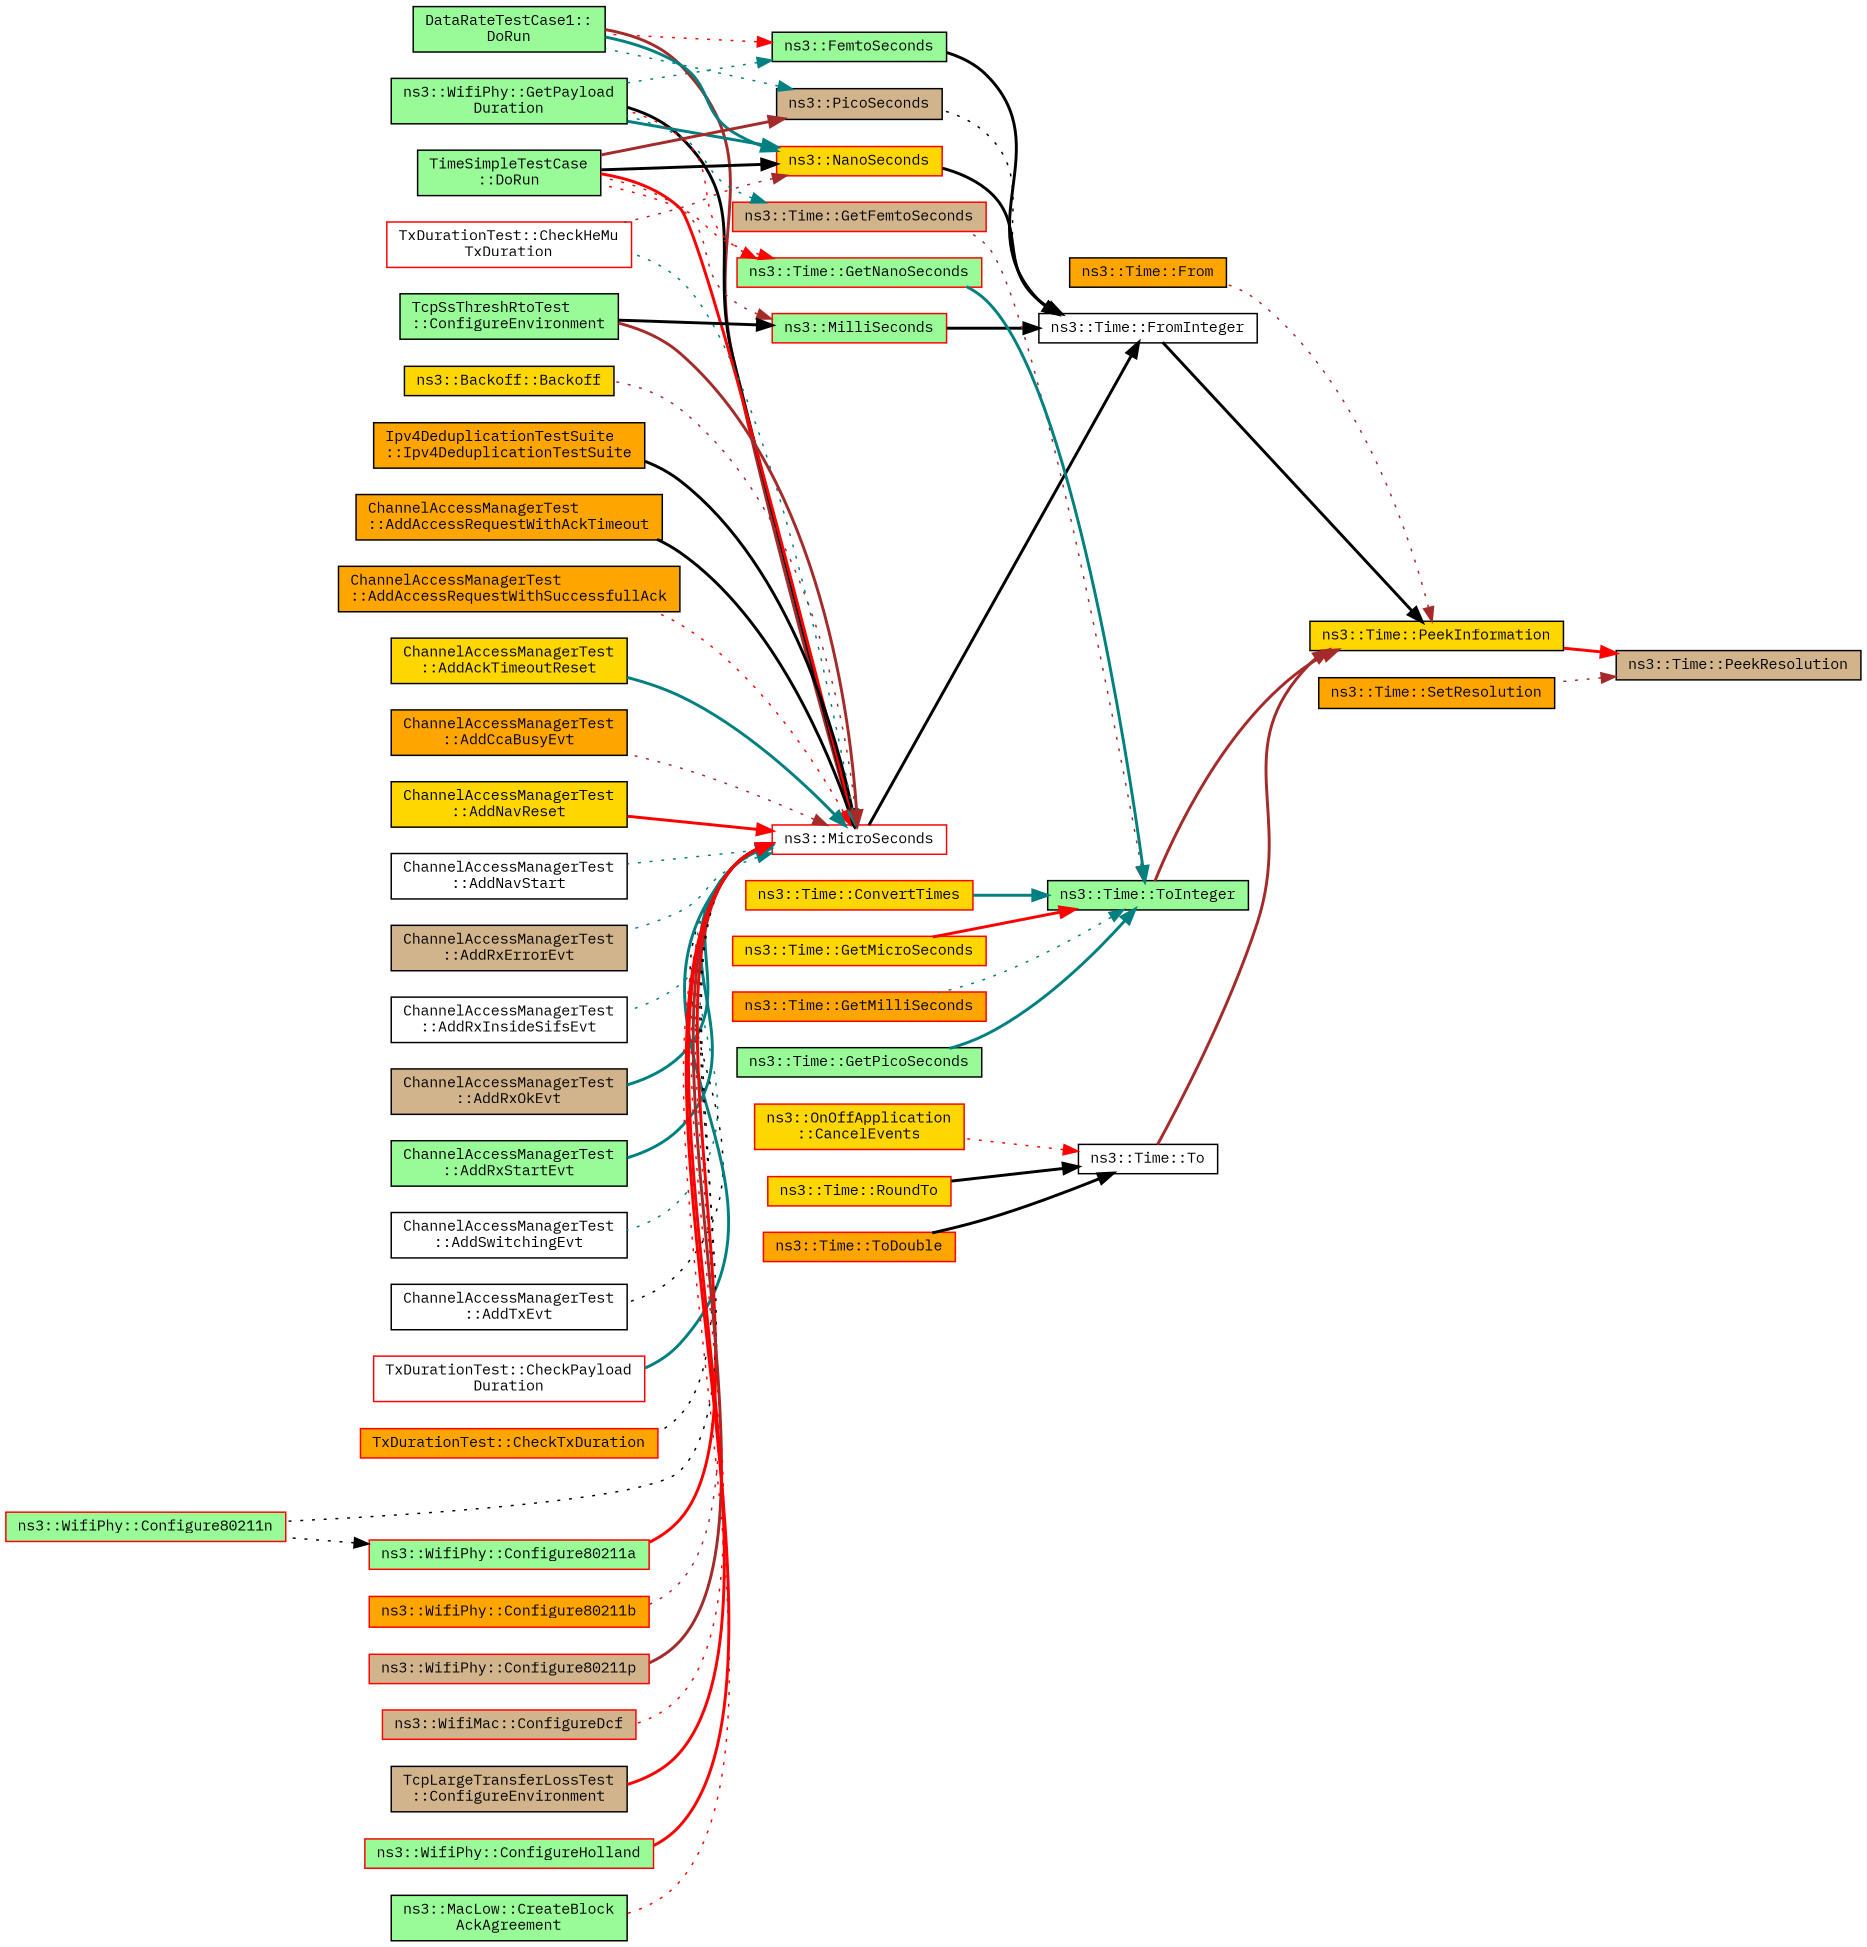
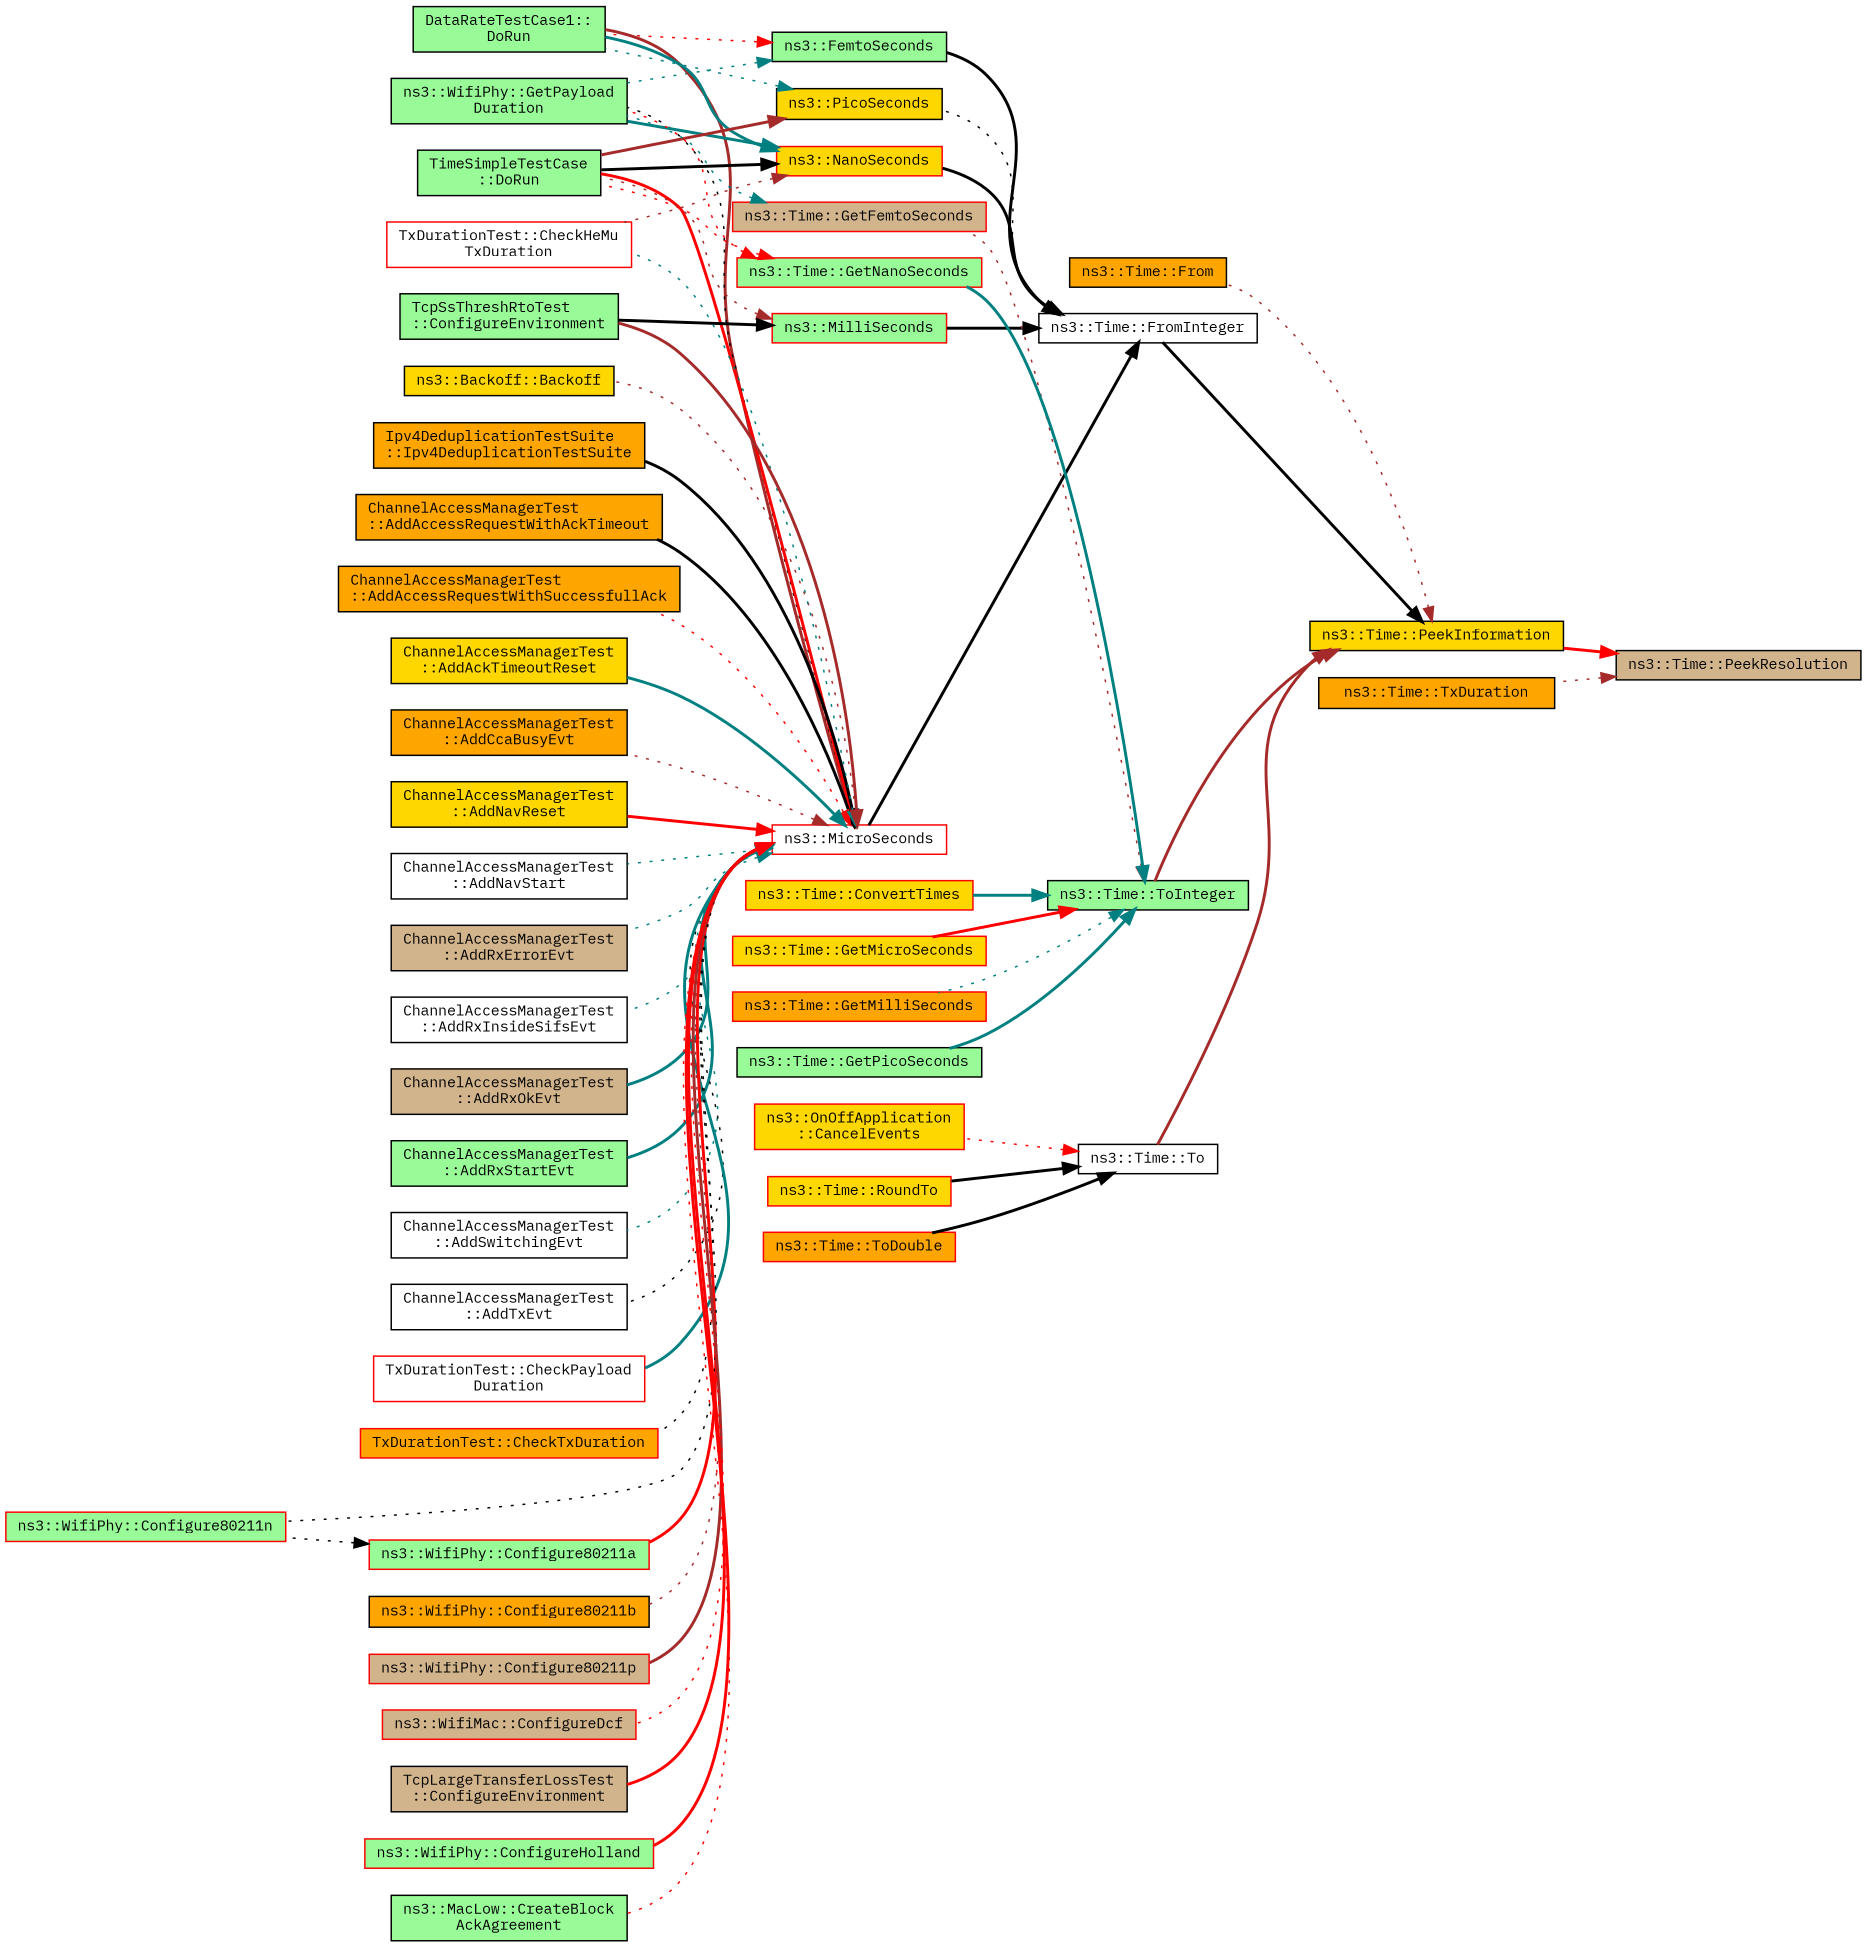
(859, 104) -> (859, 104)
(754, 442) -> (754, 442)
(1437, 693) -> (1437, 693)
(509, 1612) -> (509, 1612)
